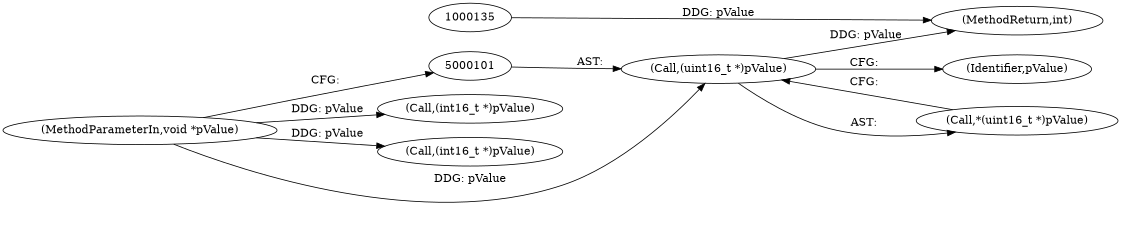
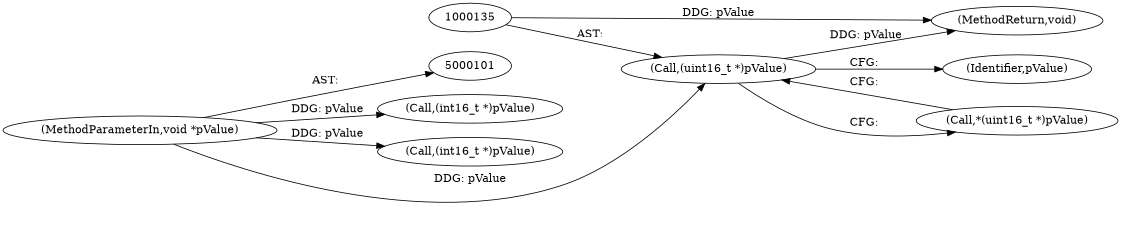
(1017, 21) -> (1017, 21)
(562, 68) -> (580, 40)
(327, 81) -> (327, 81)
(866, 123) -> (866, 123)
